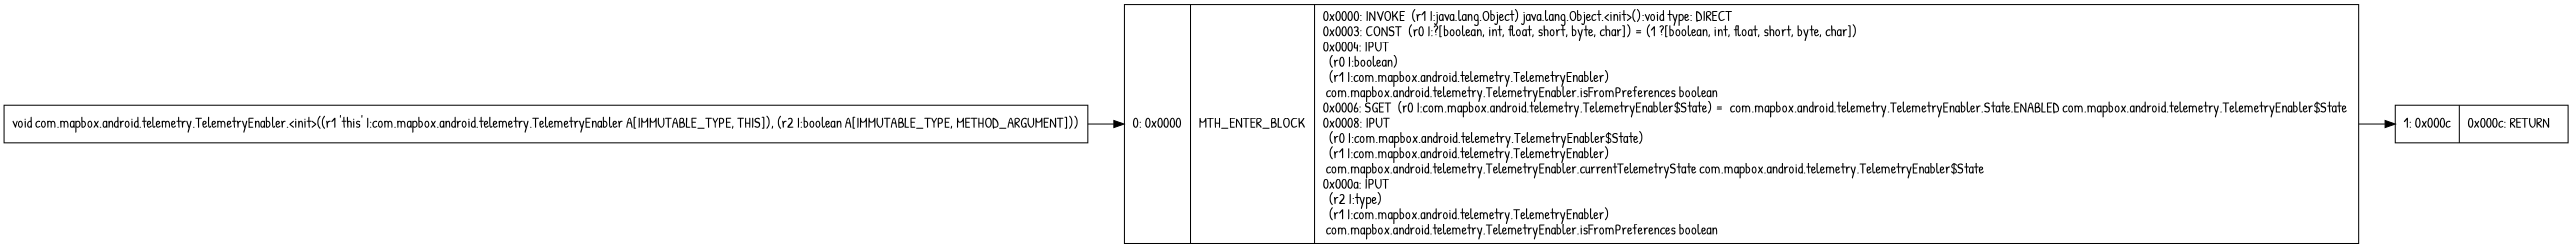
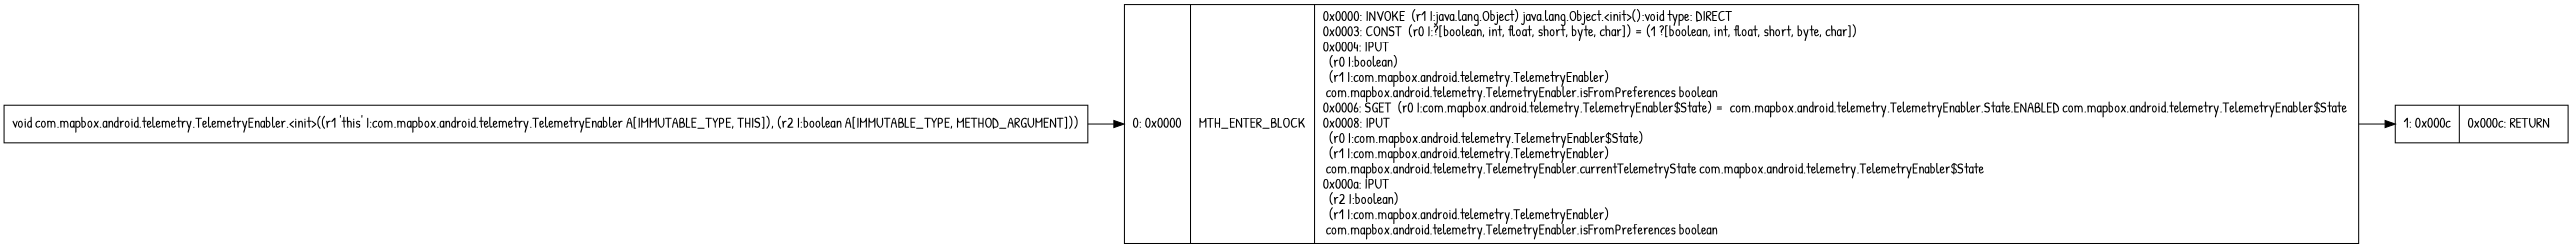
(1353, 200) -> (1361, 200)
